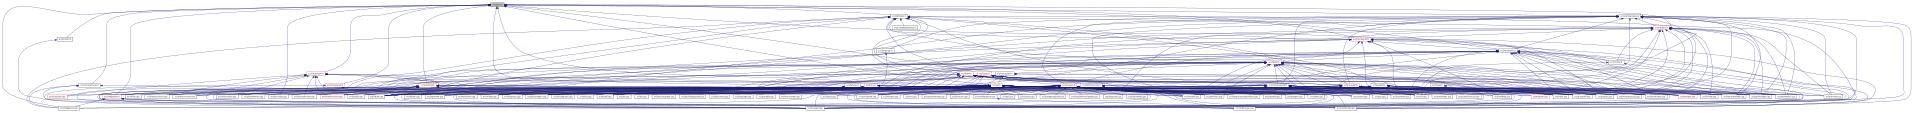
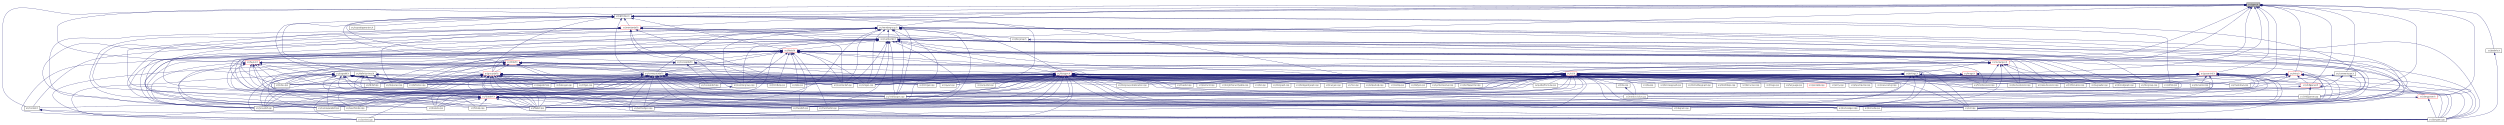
(881, 68) -> (832, 63)
(1689, 74) -> (613, 93)
(611, 77) -> (1252, 66)
(258, 84) -> (1630, 91)
(1437, 85) -> (1970, 74)
none -> (1773, 85)
(1314, 91) -> (614, 93)
(1287, 92) -> none
(57, 97) -> (986, 85)
(332, 97) -> (1984, 85)
(766, 97) -> (1817, 85)
(1540, 97) -> (1681, 108)
(1688, 97) -> (927, 85)
(1705, 101) -> (818, 71)
(1167, 104) -> (953, 77)
